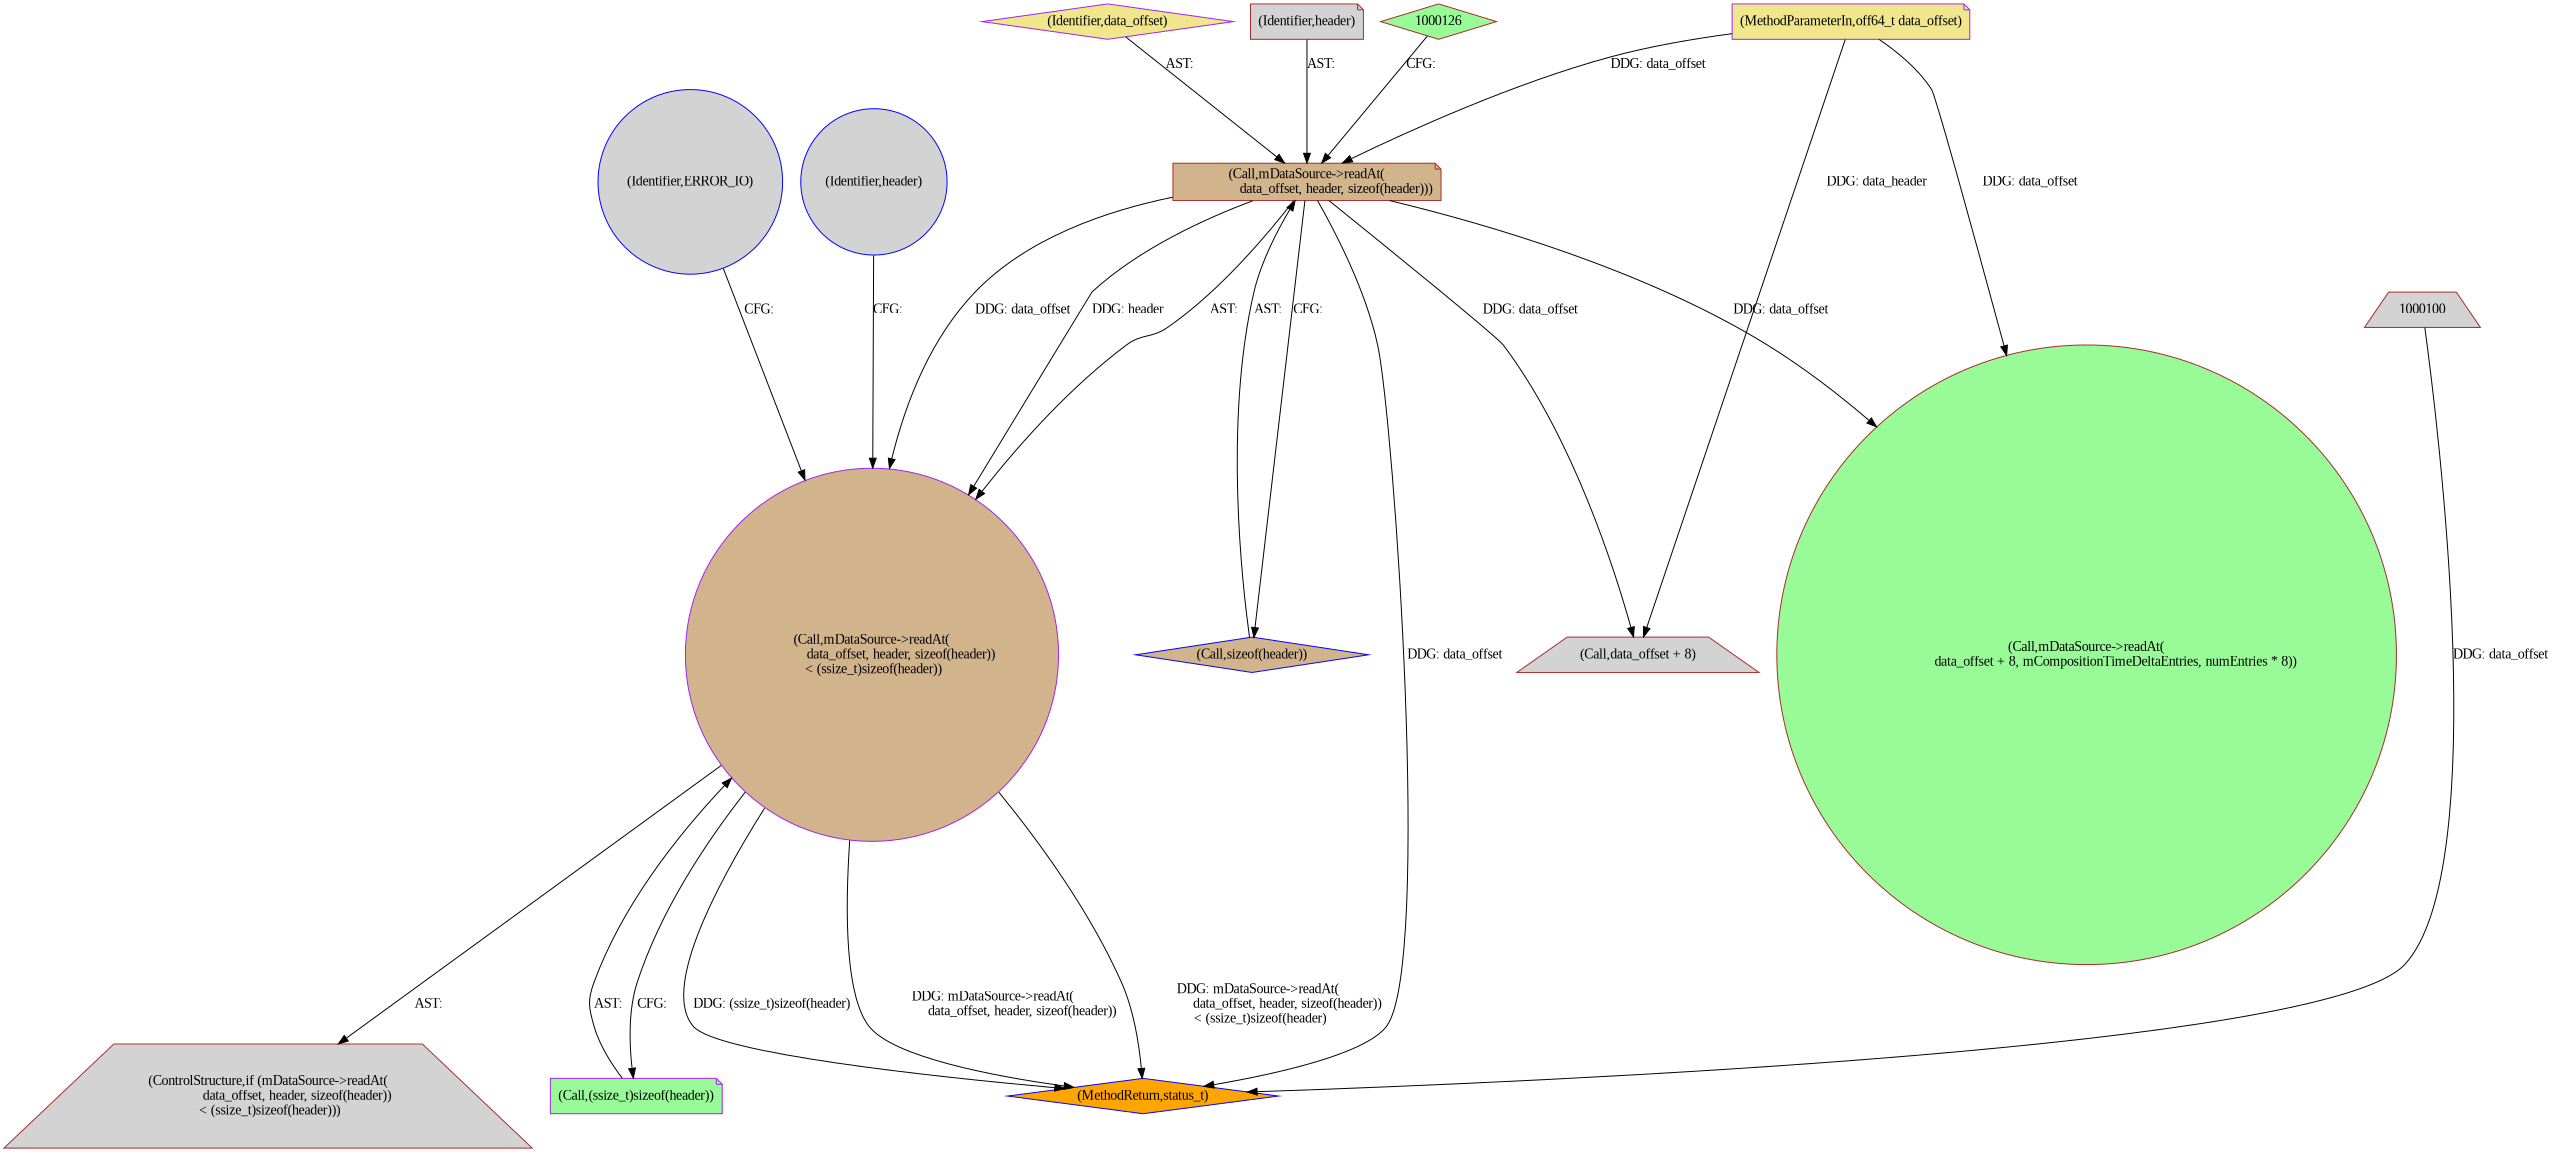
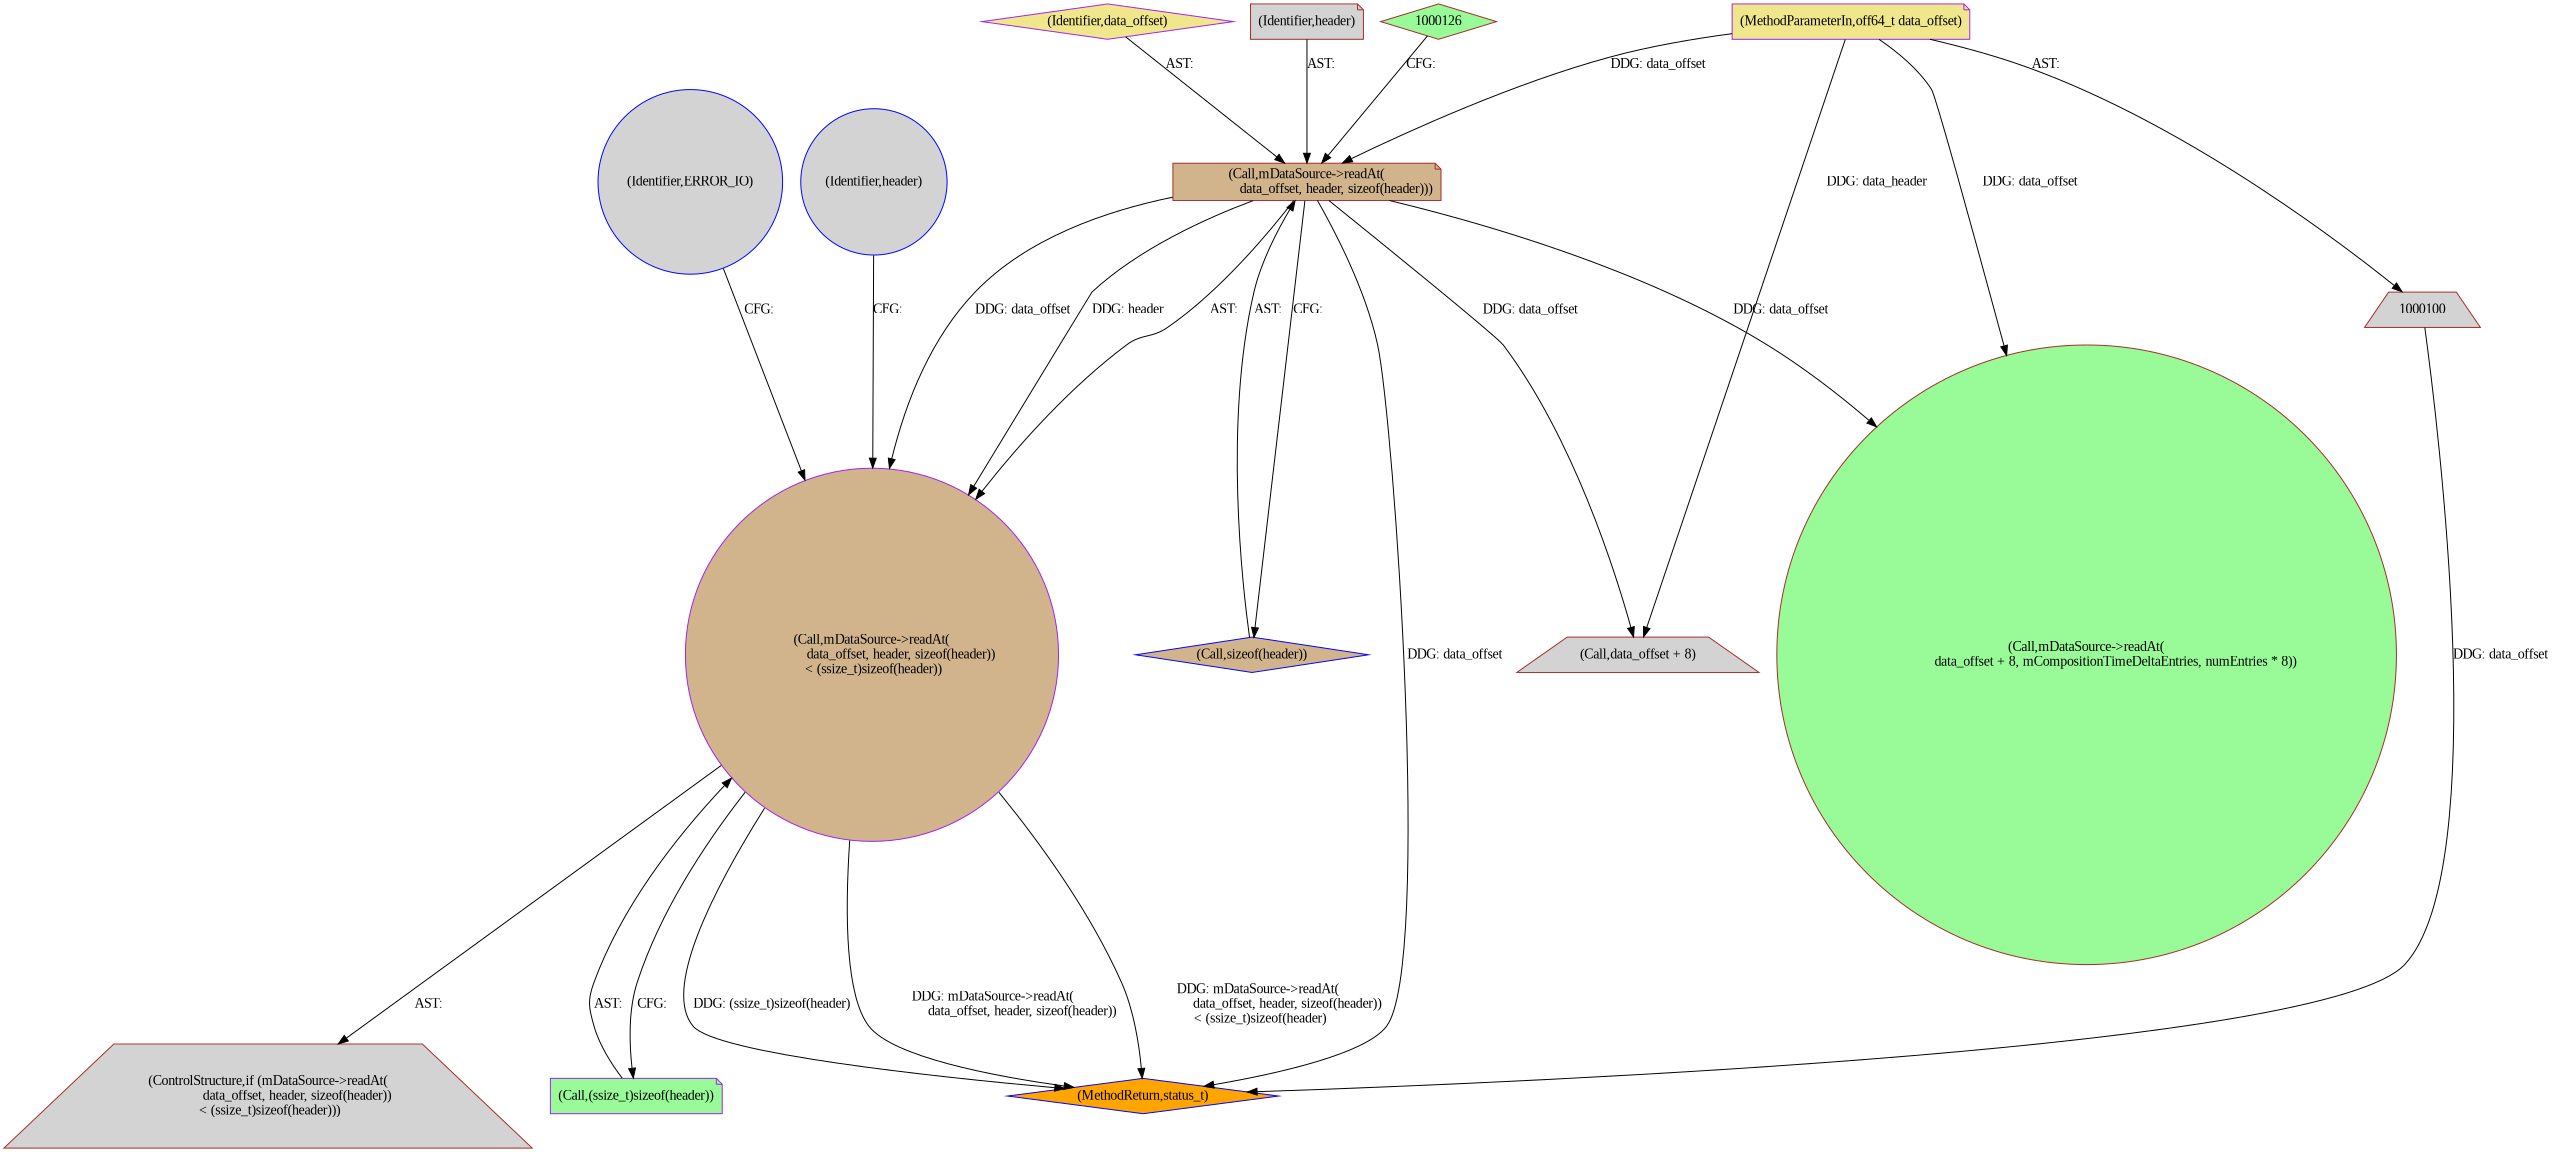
none -> (2175, 137)
